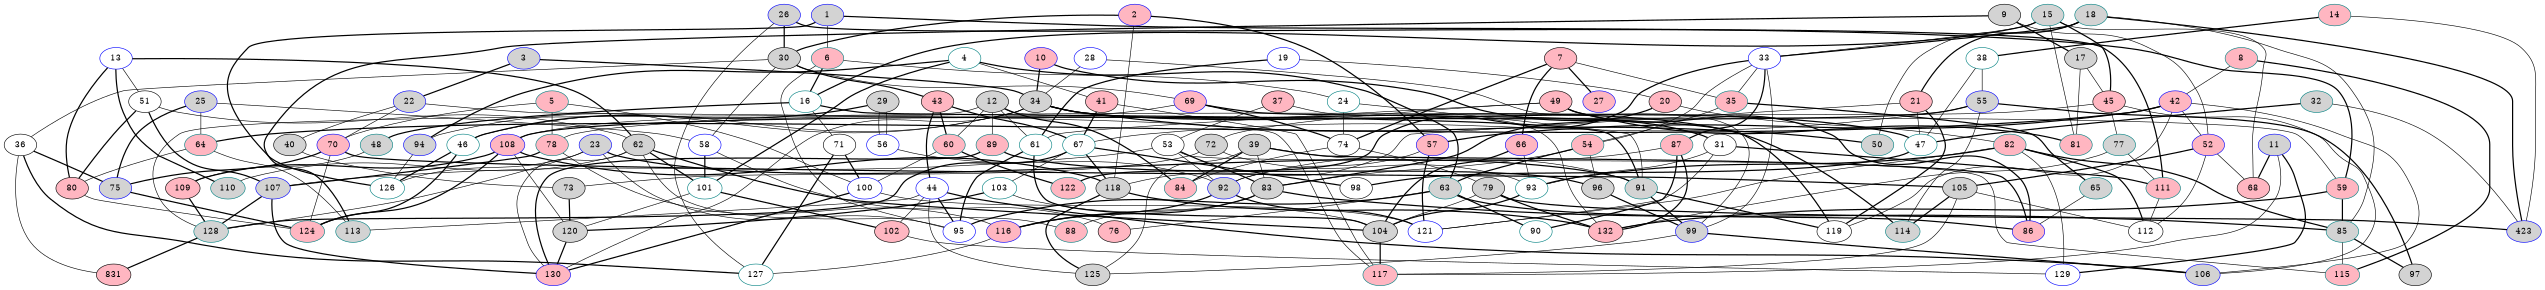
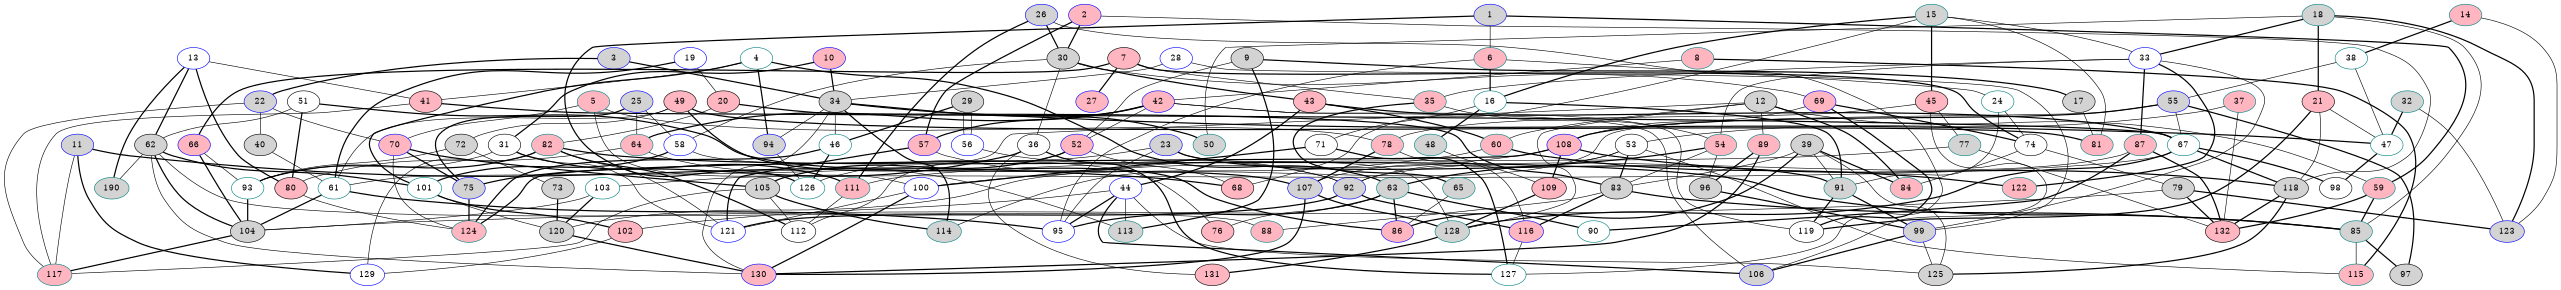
(131, 80) -> (330, 84)
(2095, 80) -> none
(1278, 102) -> (2239, 102)
(445, 180) -> (290, 162)
(228, 188) -> (112, 188)
(2524, 232) -> (2507, 232)
(114, 275) -> (1212, 275)
